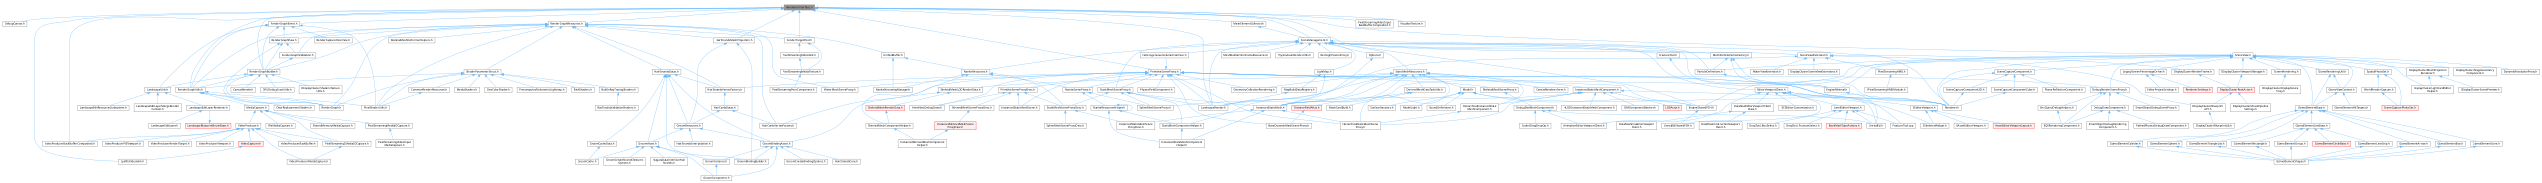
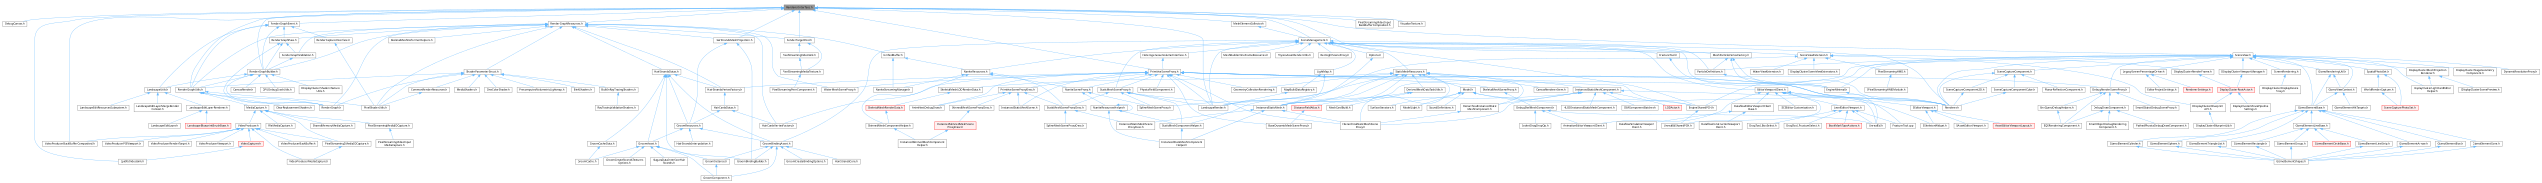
(361, 45) -> (354, 74)
(1166, 62) -> (1163, 65)
(860, 106) -> (1018, 43)
(210, 115) -> (206, 118)
